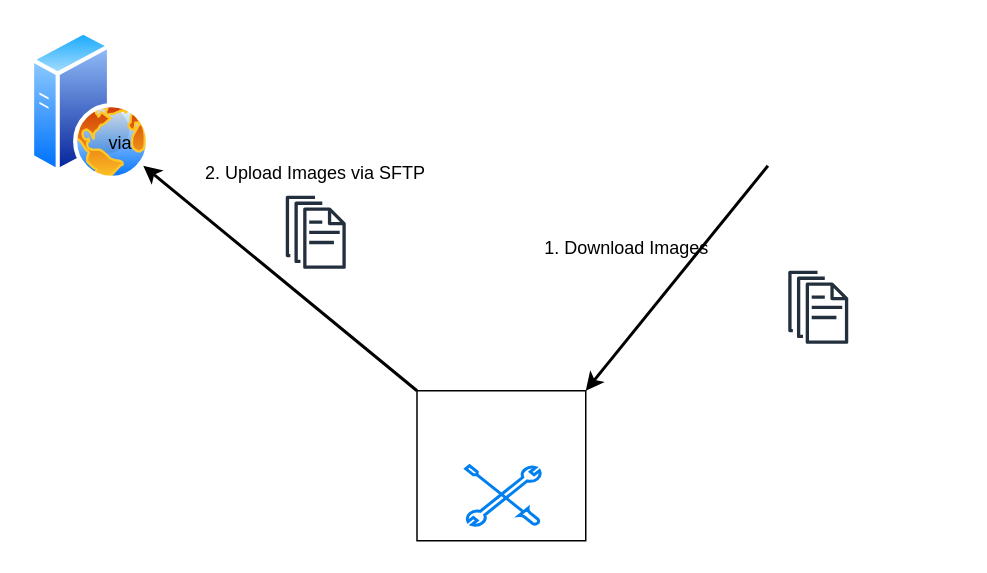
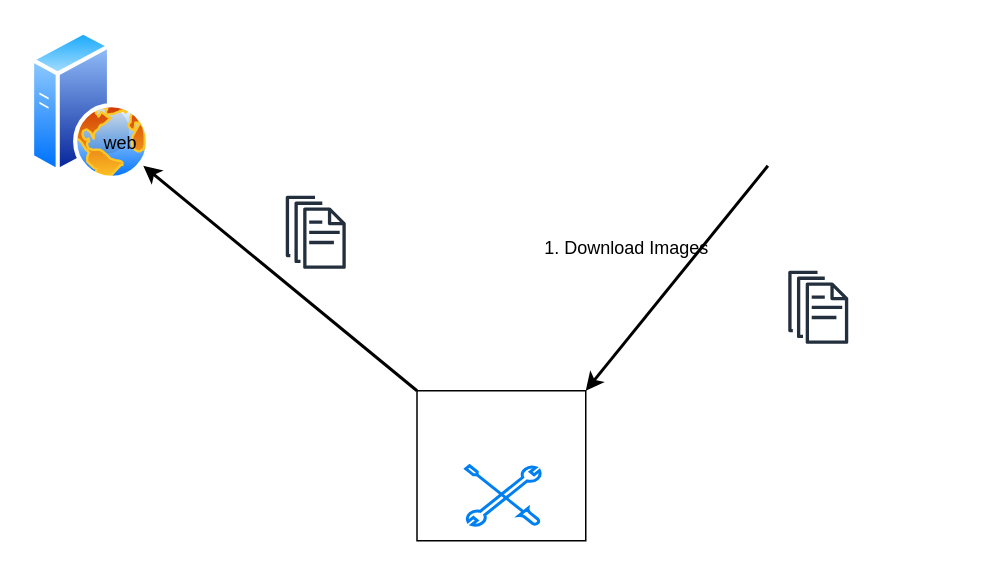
(121, 143) -> (121, 143)
(316, 173) -> none
